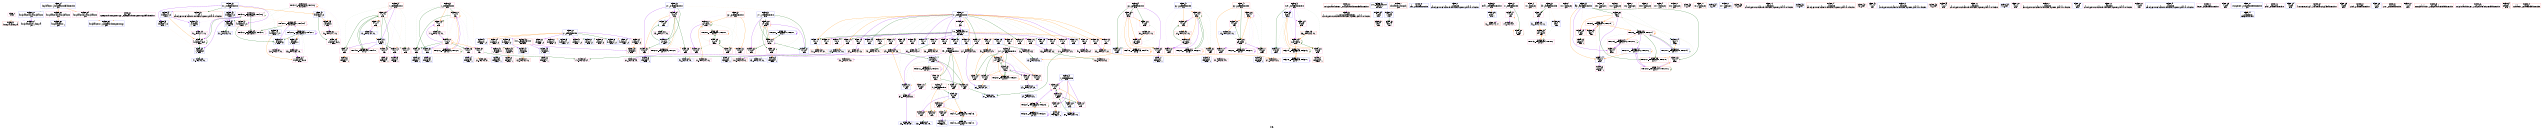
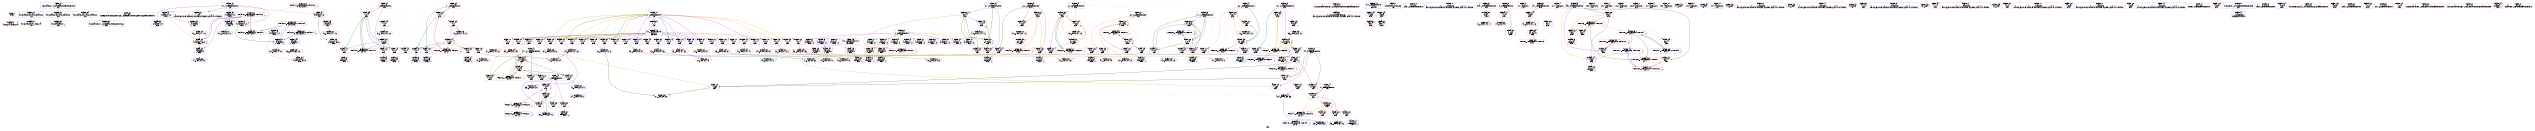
(959, 68) -> (630, 70)
